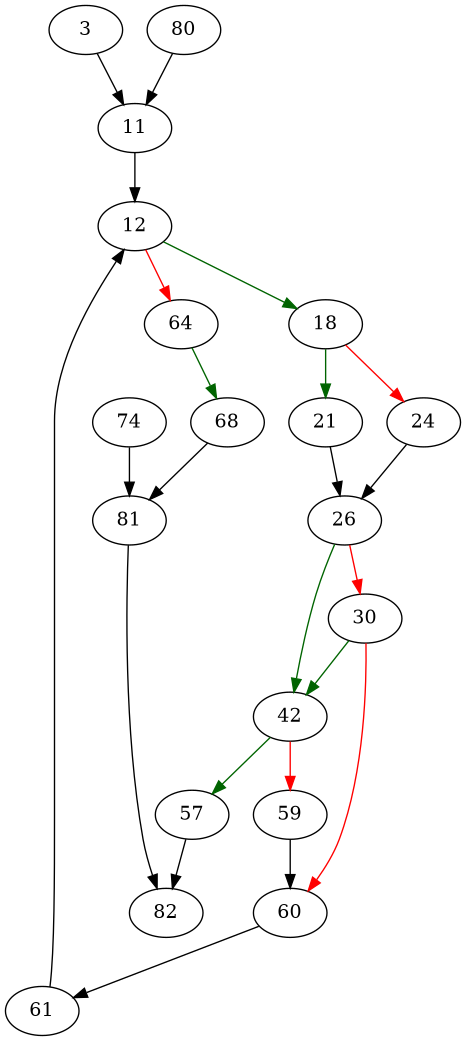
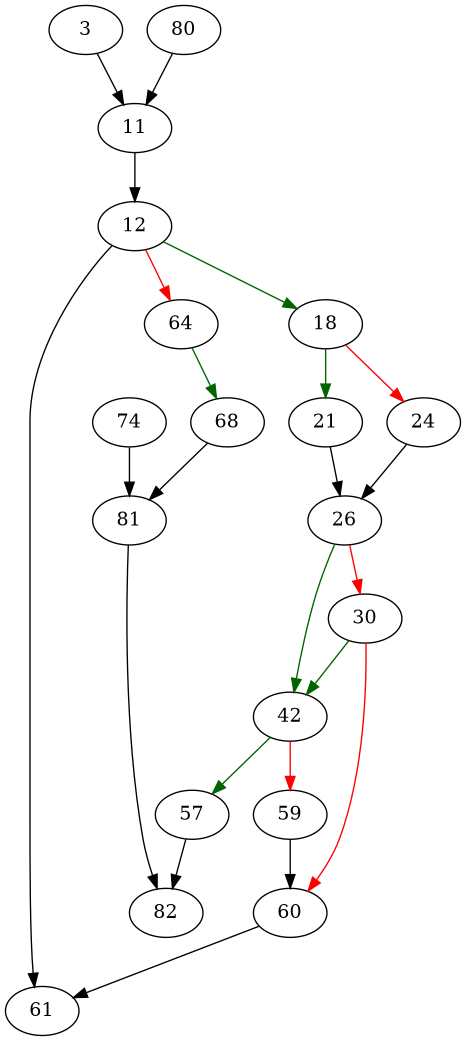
(54, 617) -> (30, 599)
